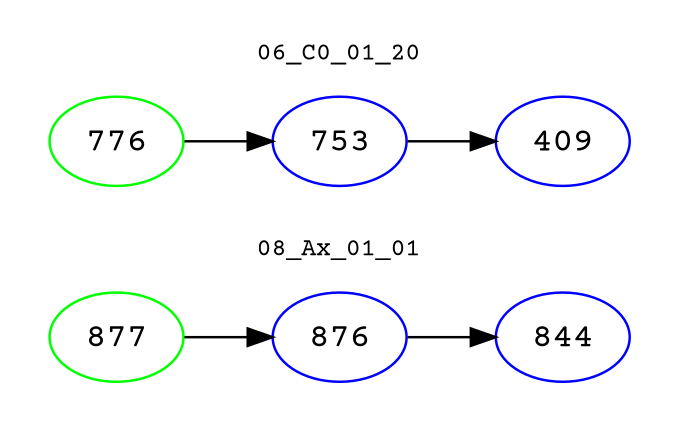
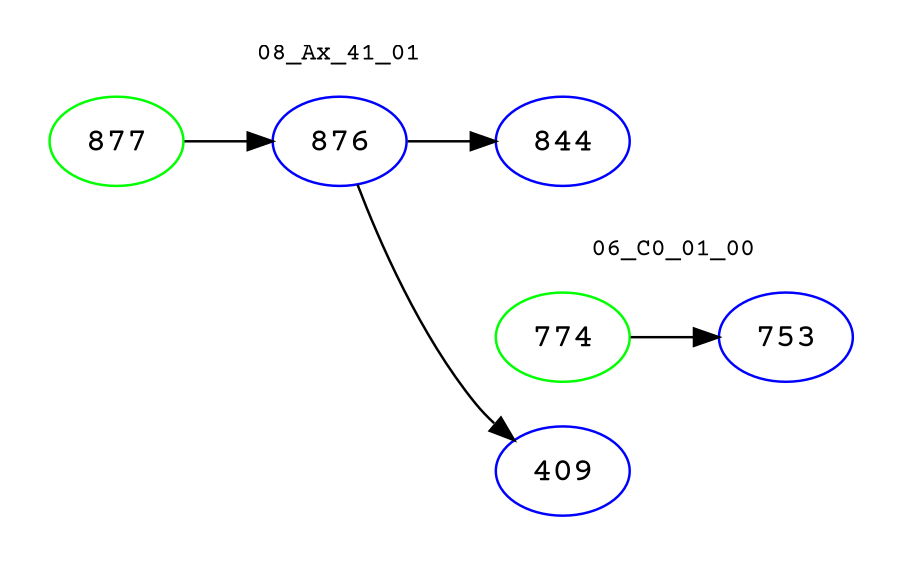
(340, 53) -> (674, 249)
(117, 141) -> (563, 337)
(439, 141) -> (415, 310)
(340, 249) -> (340, 53)
